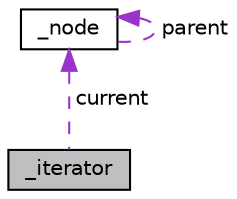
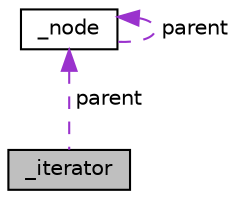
(109, 100) -> (106, 100)
